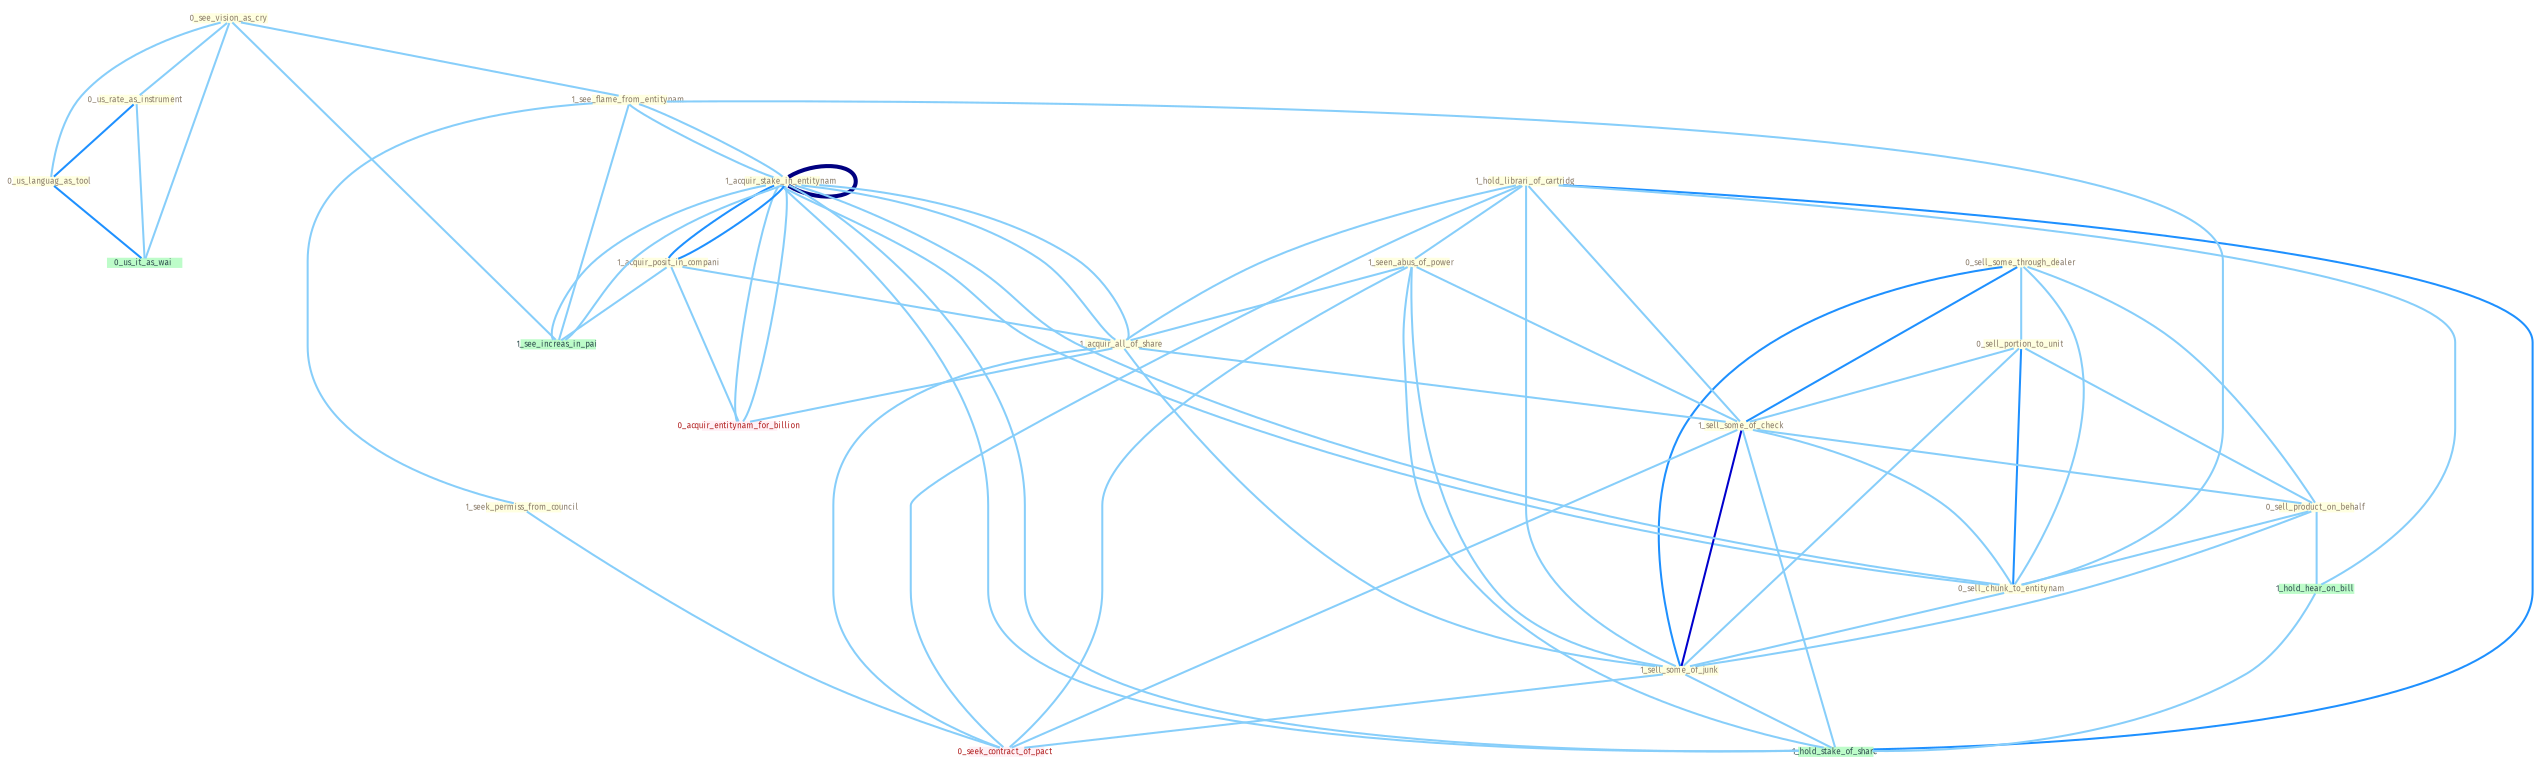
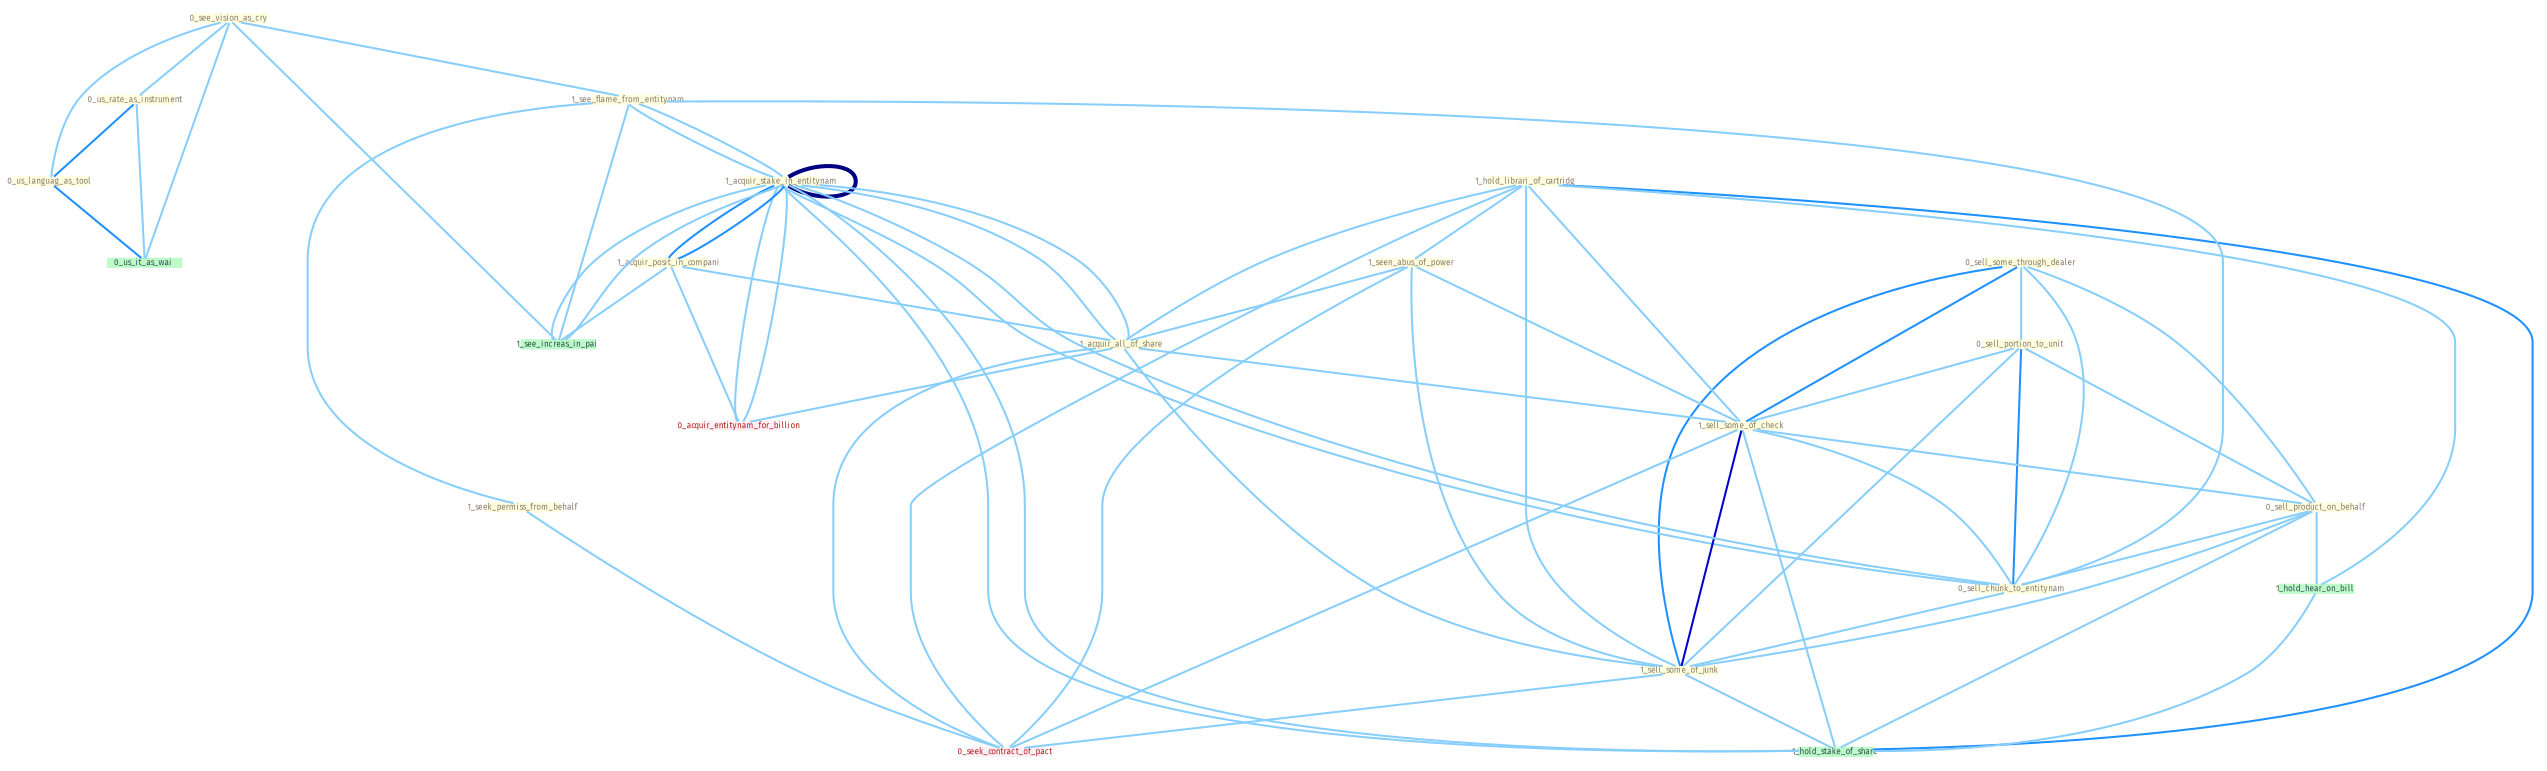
(524, 507) -> (524, 507)
(1469, 577) -> (2077, 629)
